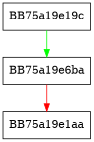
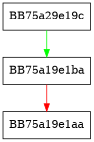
(47, 17) -> (47, 17)
(47, 71) -> (47, 71)
